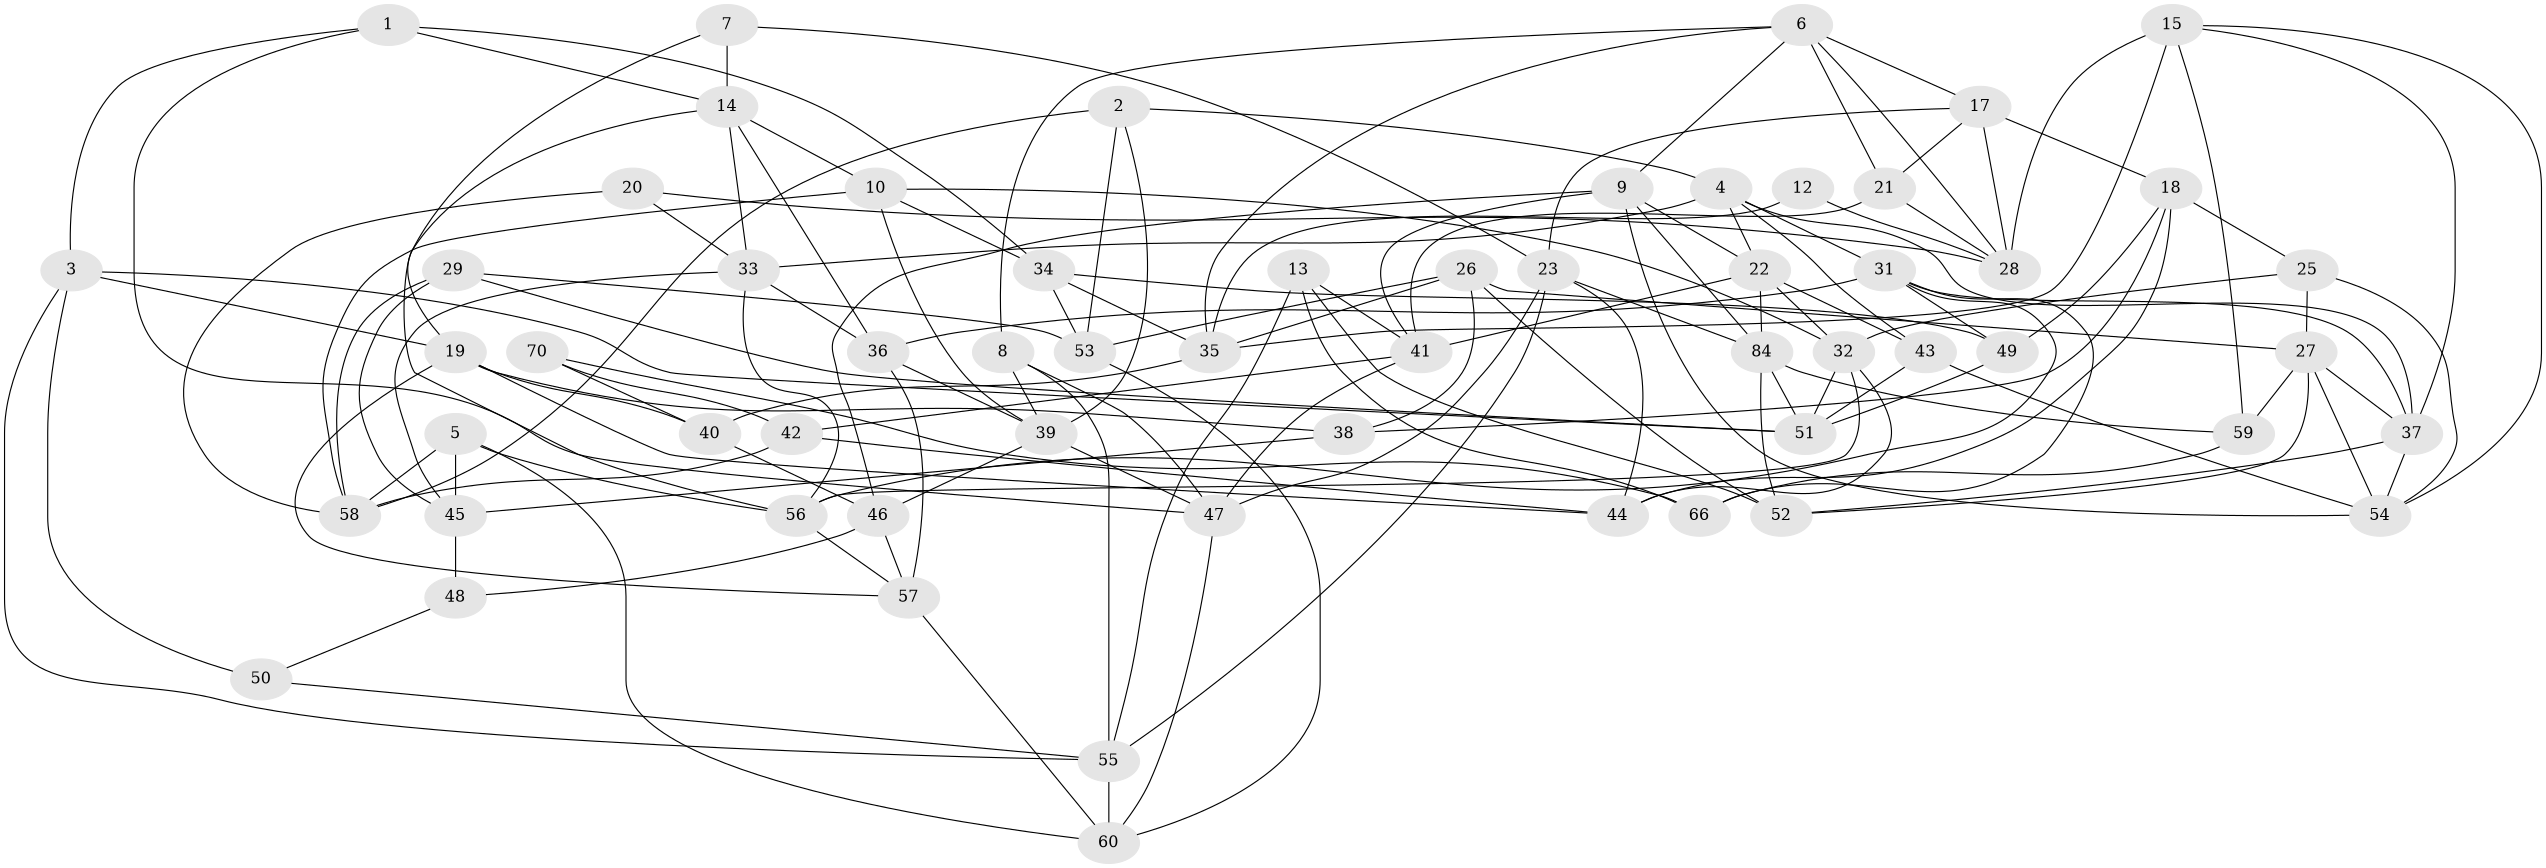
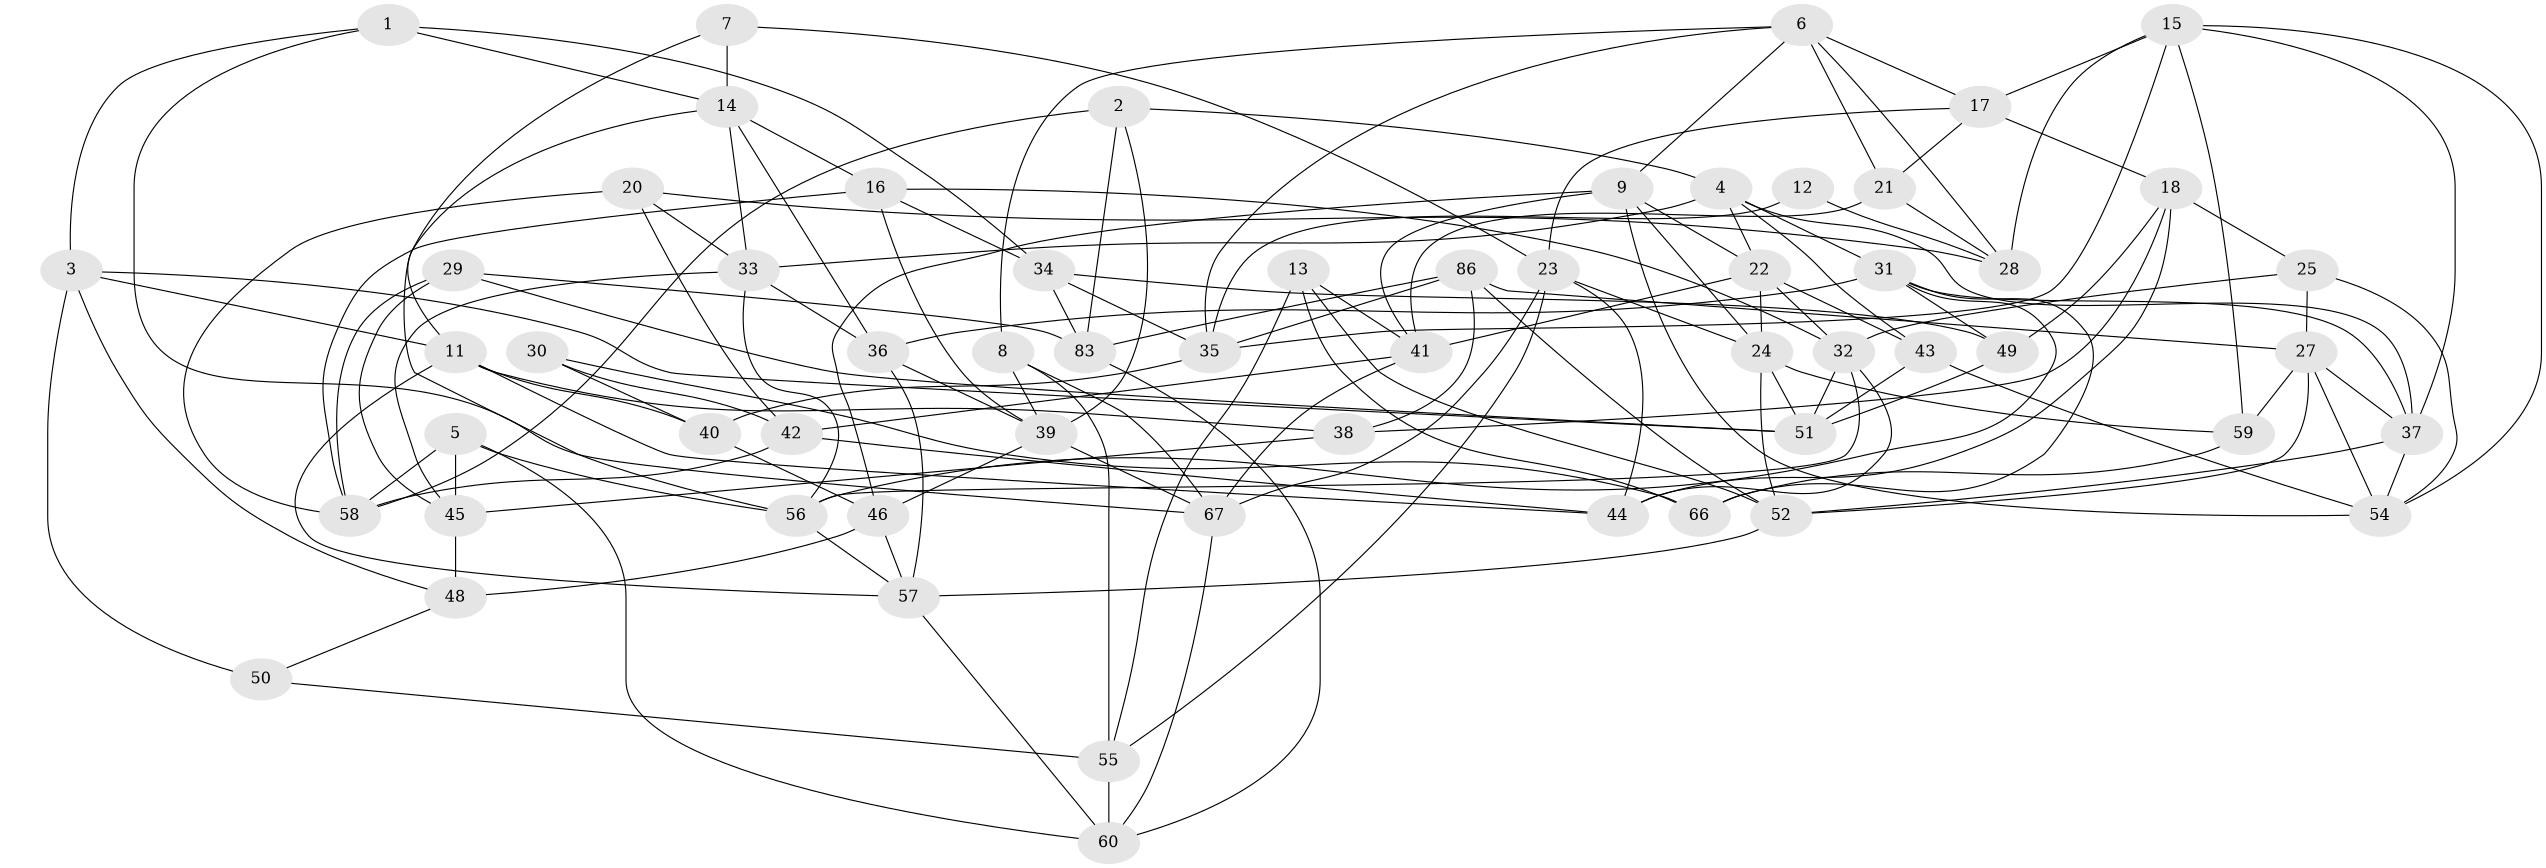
(876, 189) -> (876, 189)
(1995, 189) -> (2076, 66)
(1467, 270) -> (1467, 270)
none -> (702, 317)
(456, 352) -> (456, 352)
(537, 352) -> (537, 352)
(1085, 352) -> (1085, 352)
(1762, 352) -> (1762, 352)
(1215, 516) -> (1215, 516)
none -> (1351, 579)
(356, 721) -> (214, 485)
